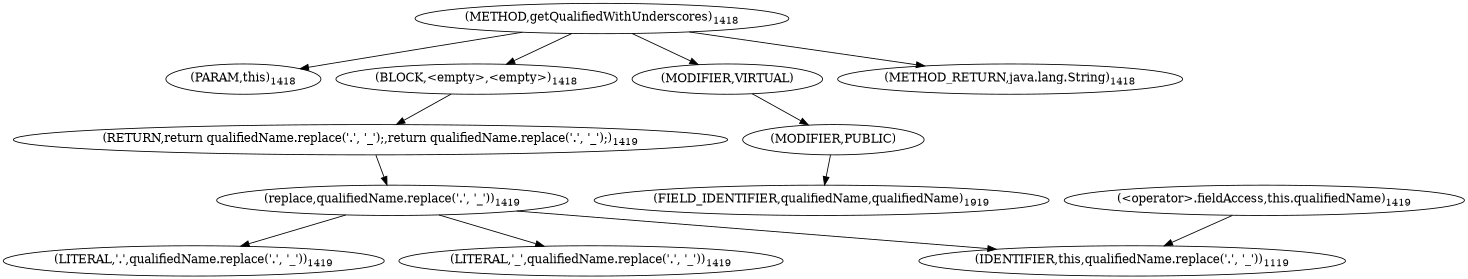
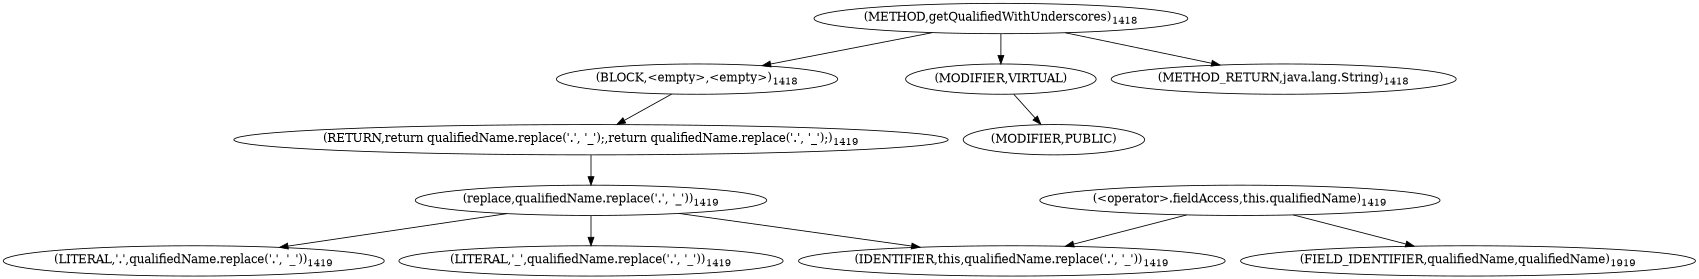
(243, 79) -> none
(828, 166) -> (1350, 229)
(1277, 260) -> (1156, 260)
